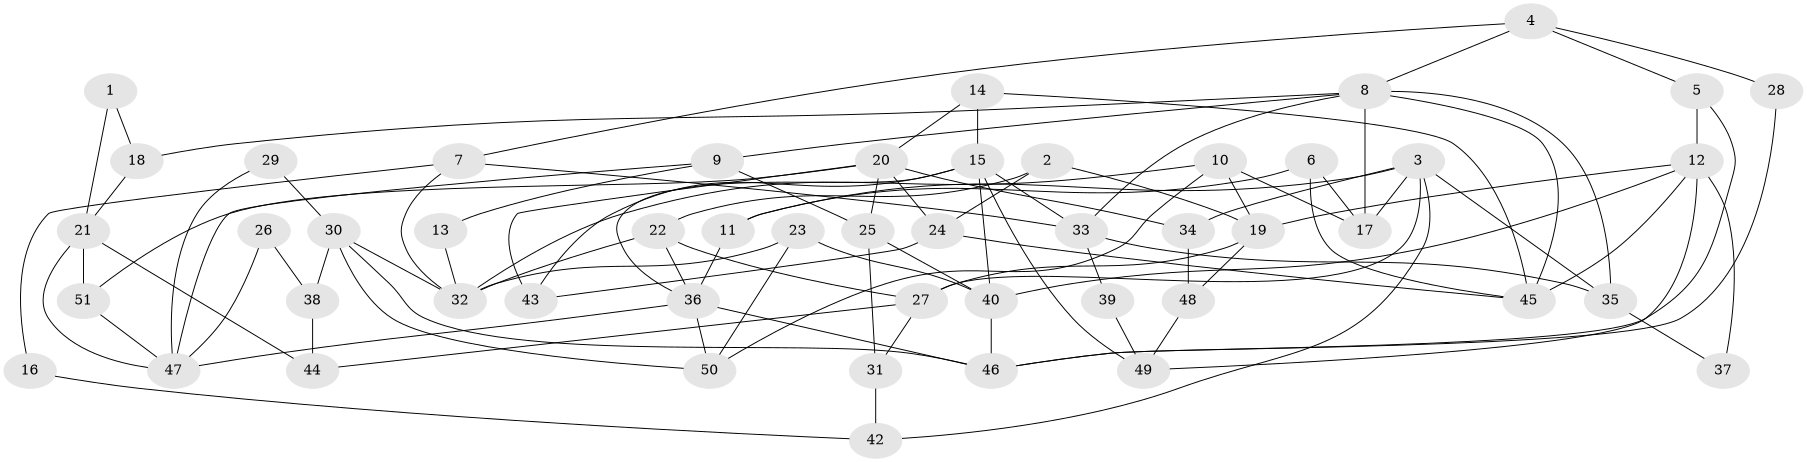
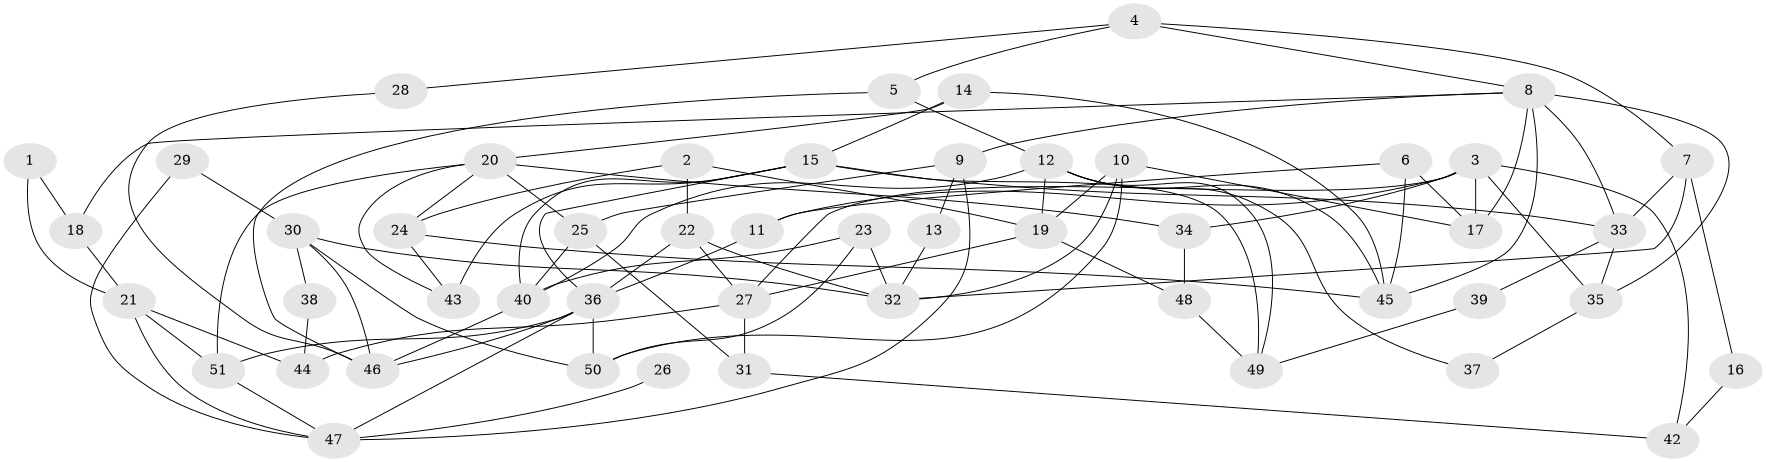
(288, 266) -> none
none -> (357, 341)
